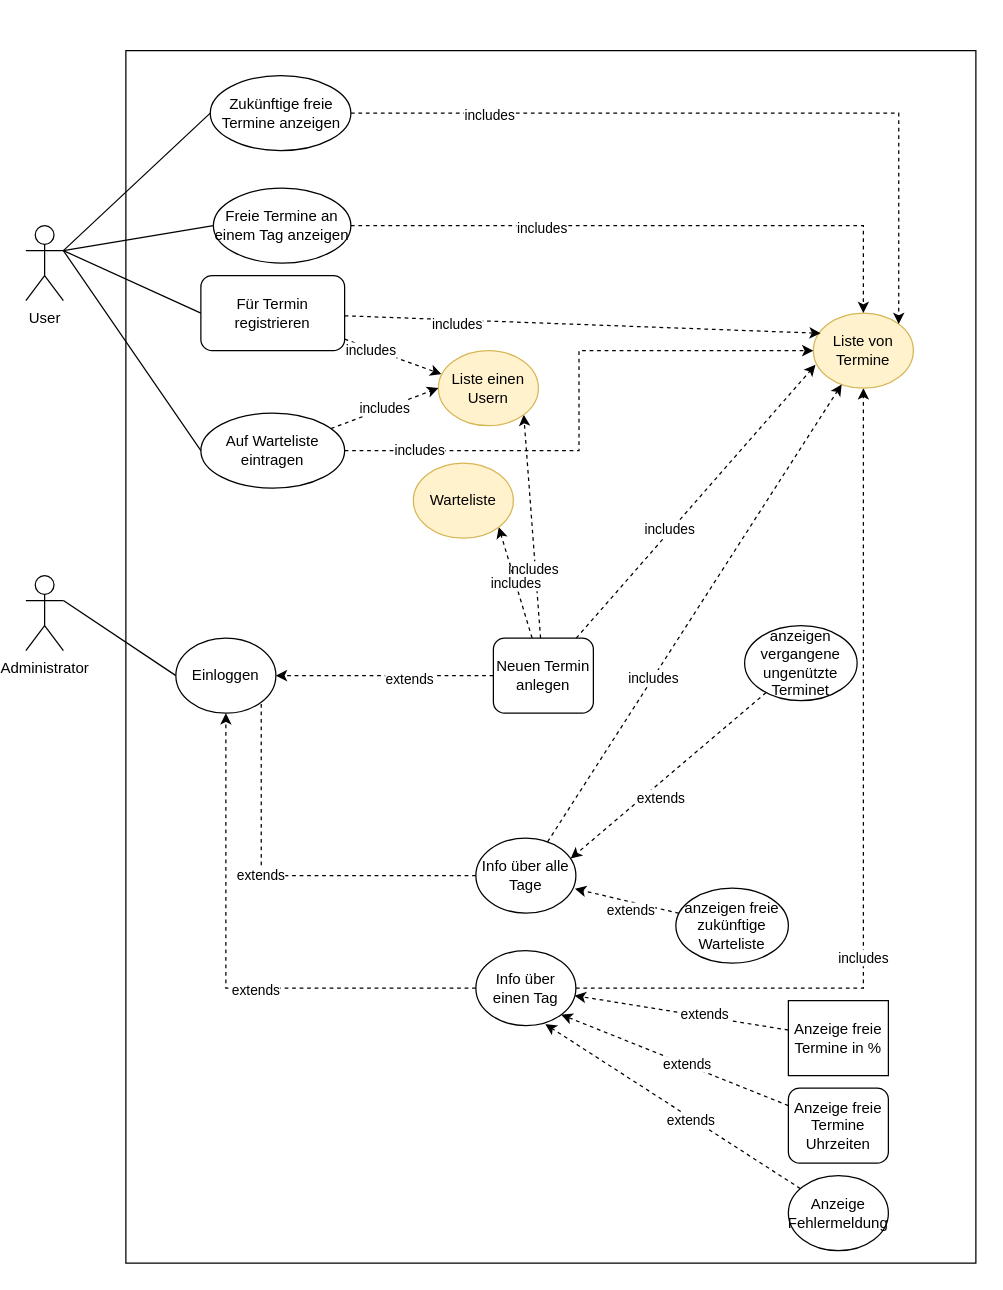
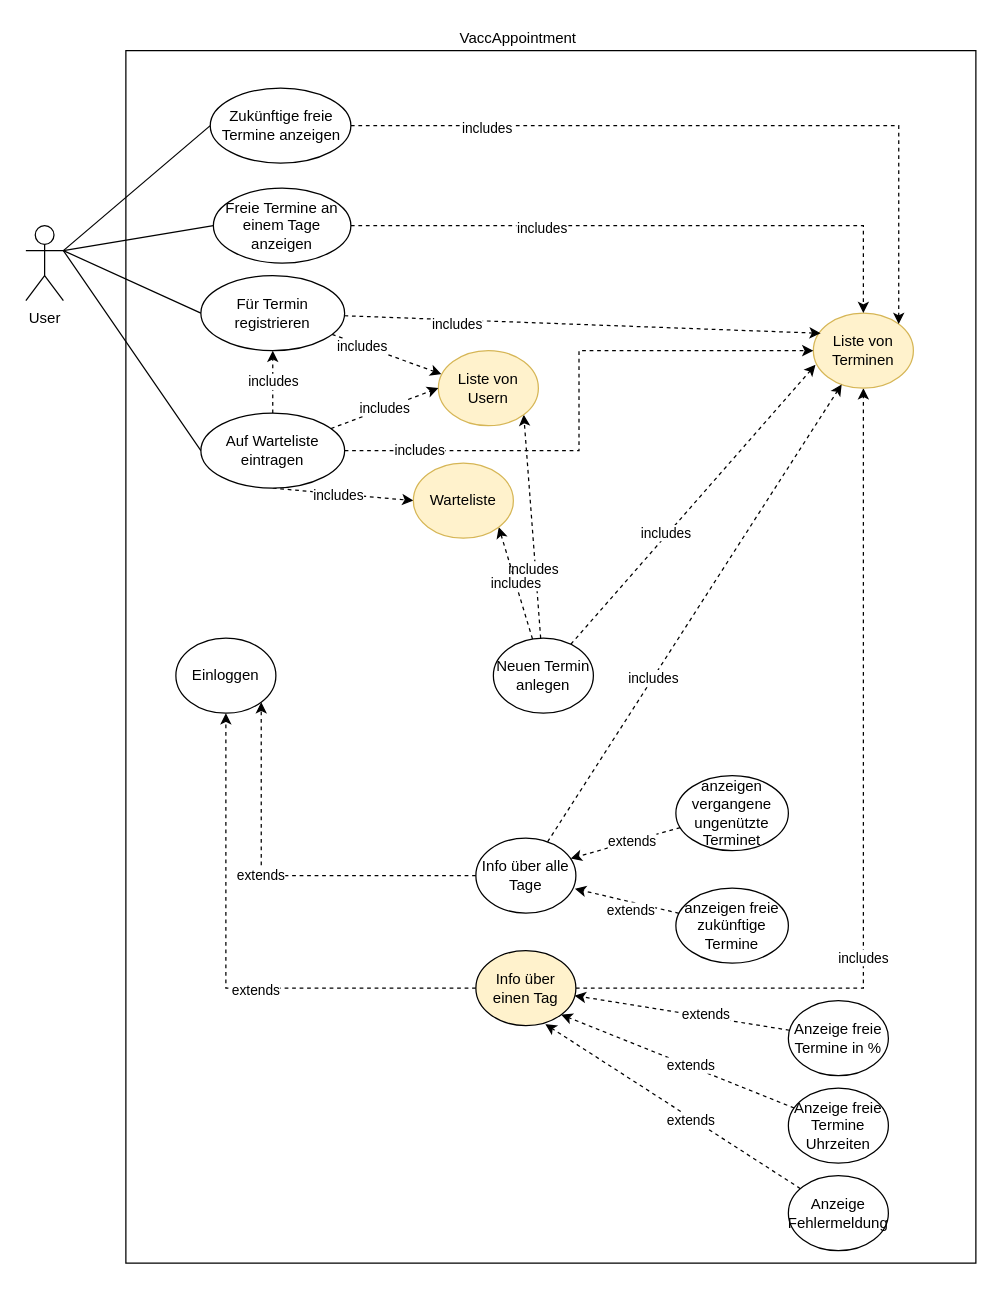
none -> (518, 38)
(280, 113) -> (280, 126)
(282, 226) -> (282, 226)
(273, 313) -> (273, 313)
(863, 351) -> (863, 351)
none -> (273, 386)
(488, 388) -> (488, 388)
none -> (342, 494)
(44, 613) -> none
(120, 638) -> none
(801, 663) -> (732, 813)
(389, 676) -> none
(543, 676) -> (543, 676)
(261, 708) -> (261, 712)
(732, 926) -> (732, 926)
(526, 988) -> (526, 988)
(838, 1038) -> (838, 1038)
(838, 1126) -> (838, 1126)
